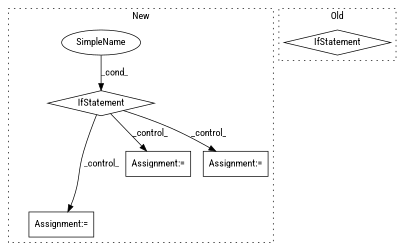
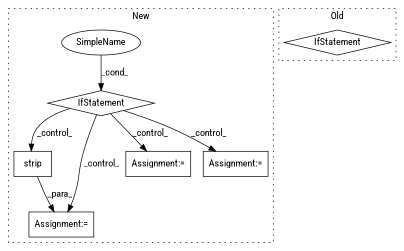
none -> (33, 164)
